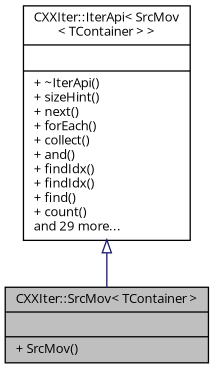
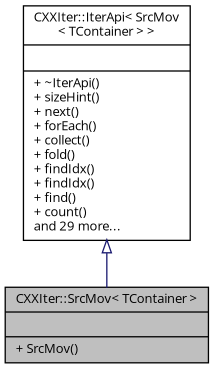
(55, 155) -> (55, 155)
